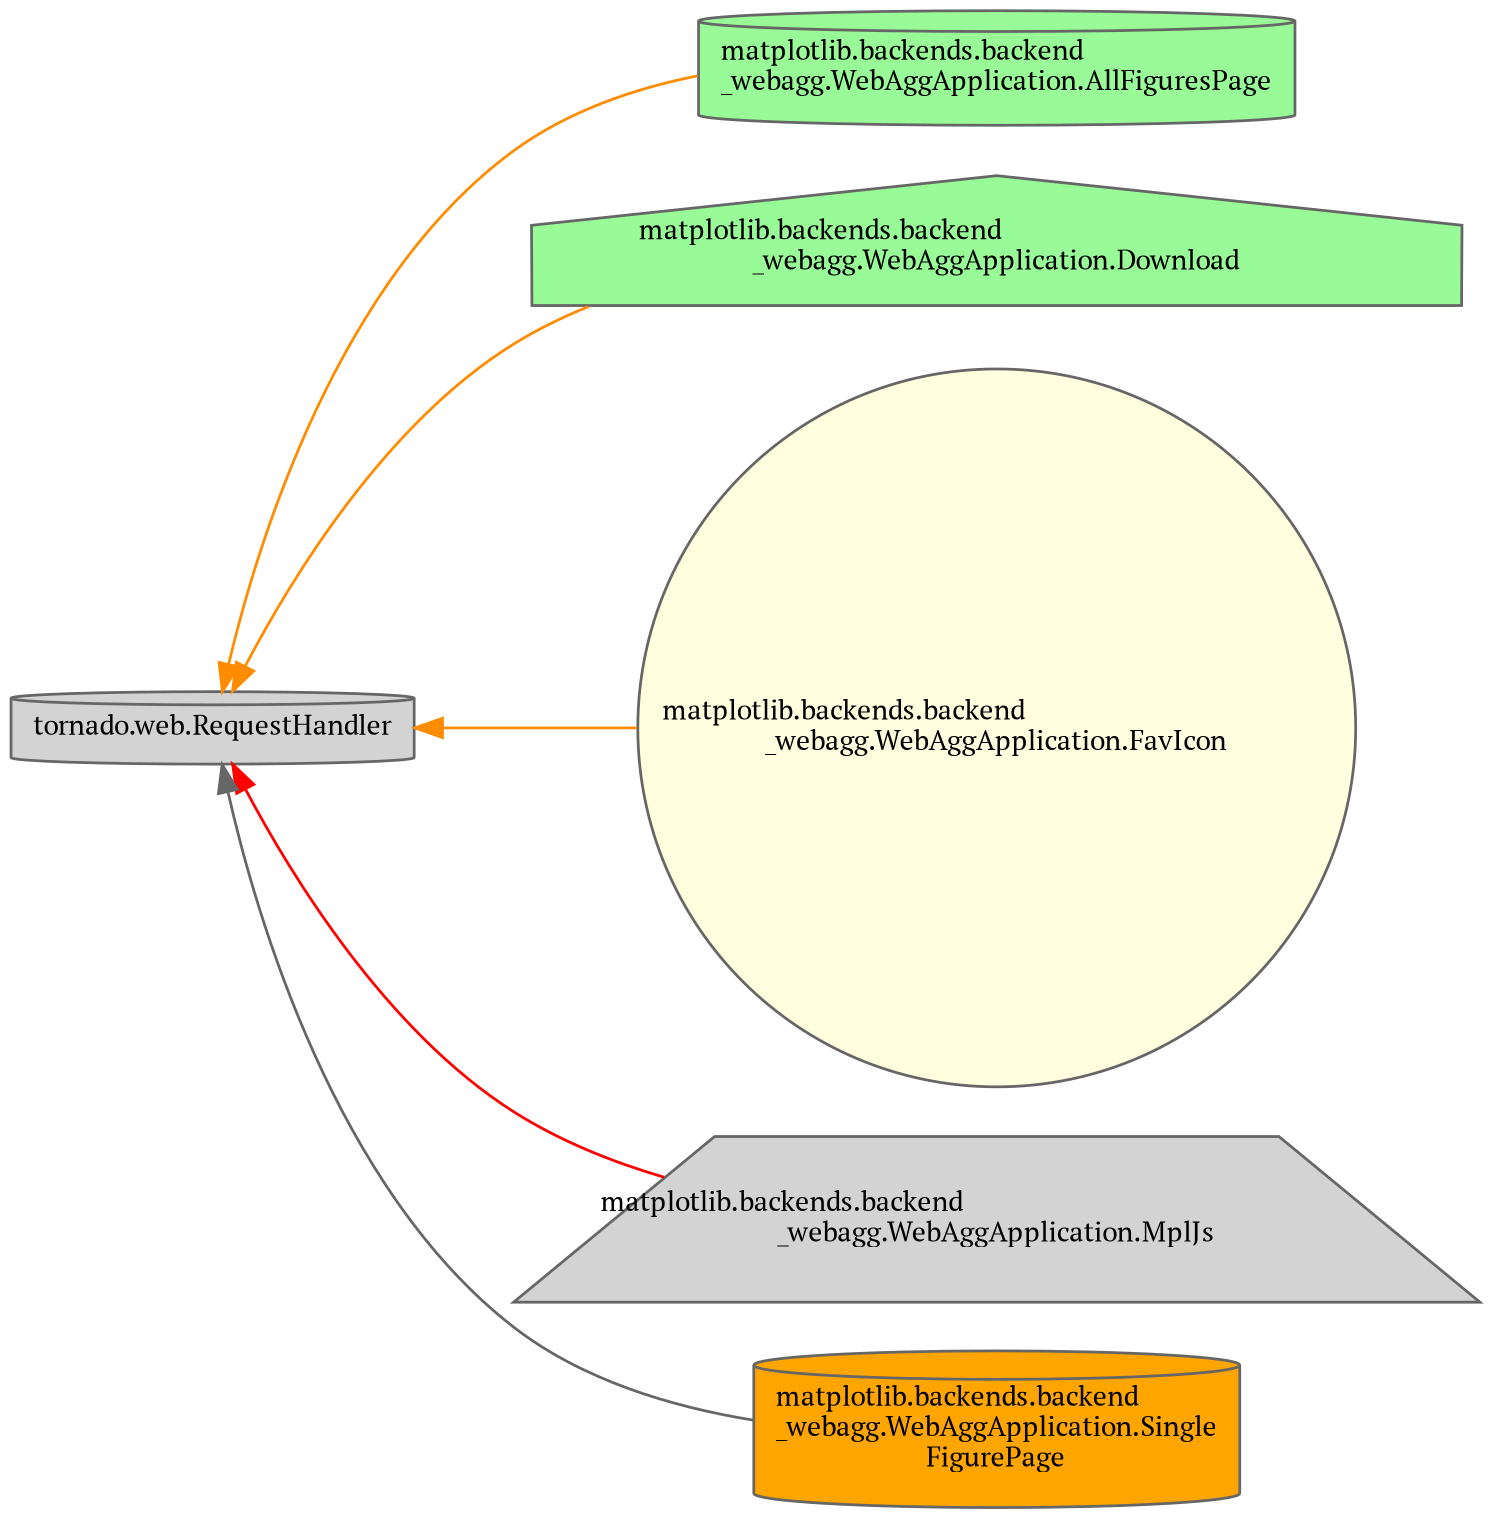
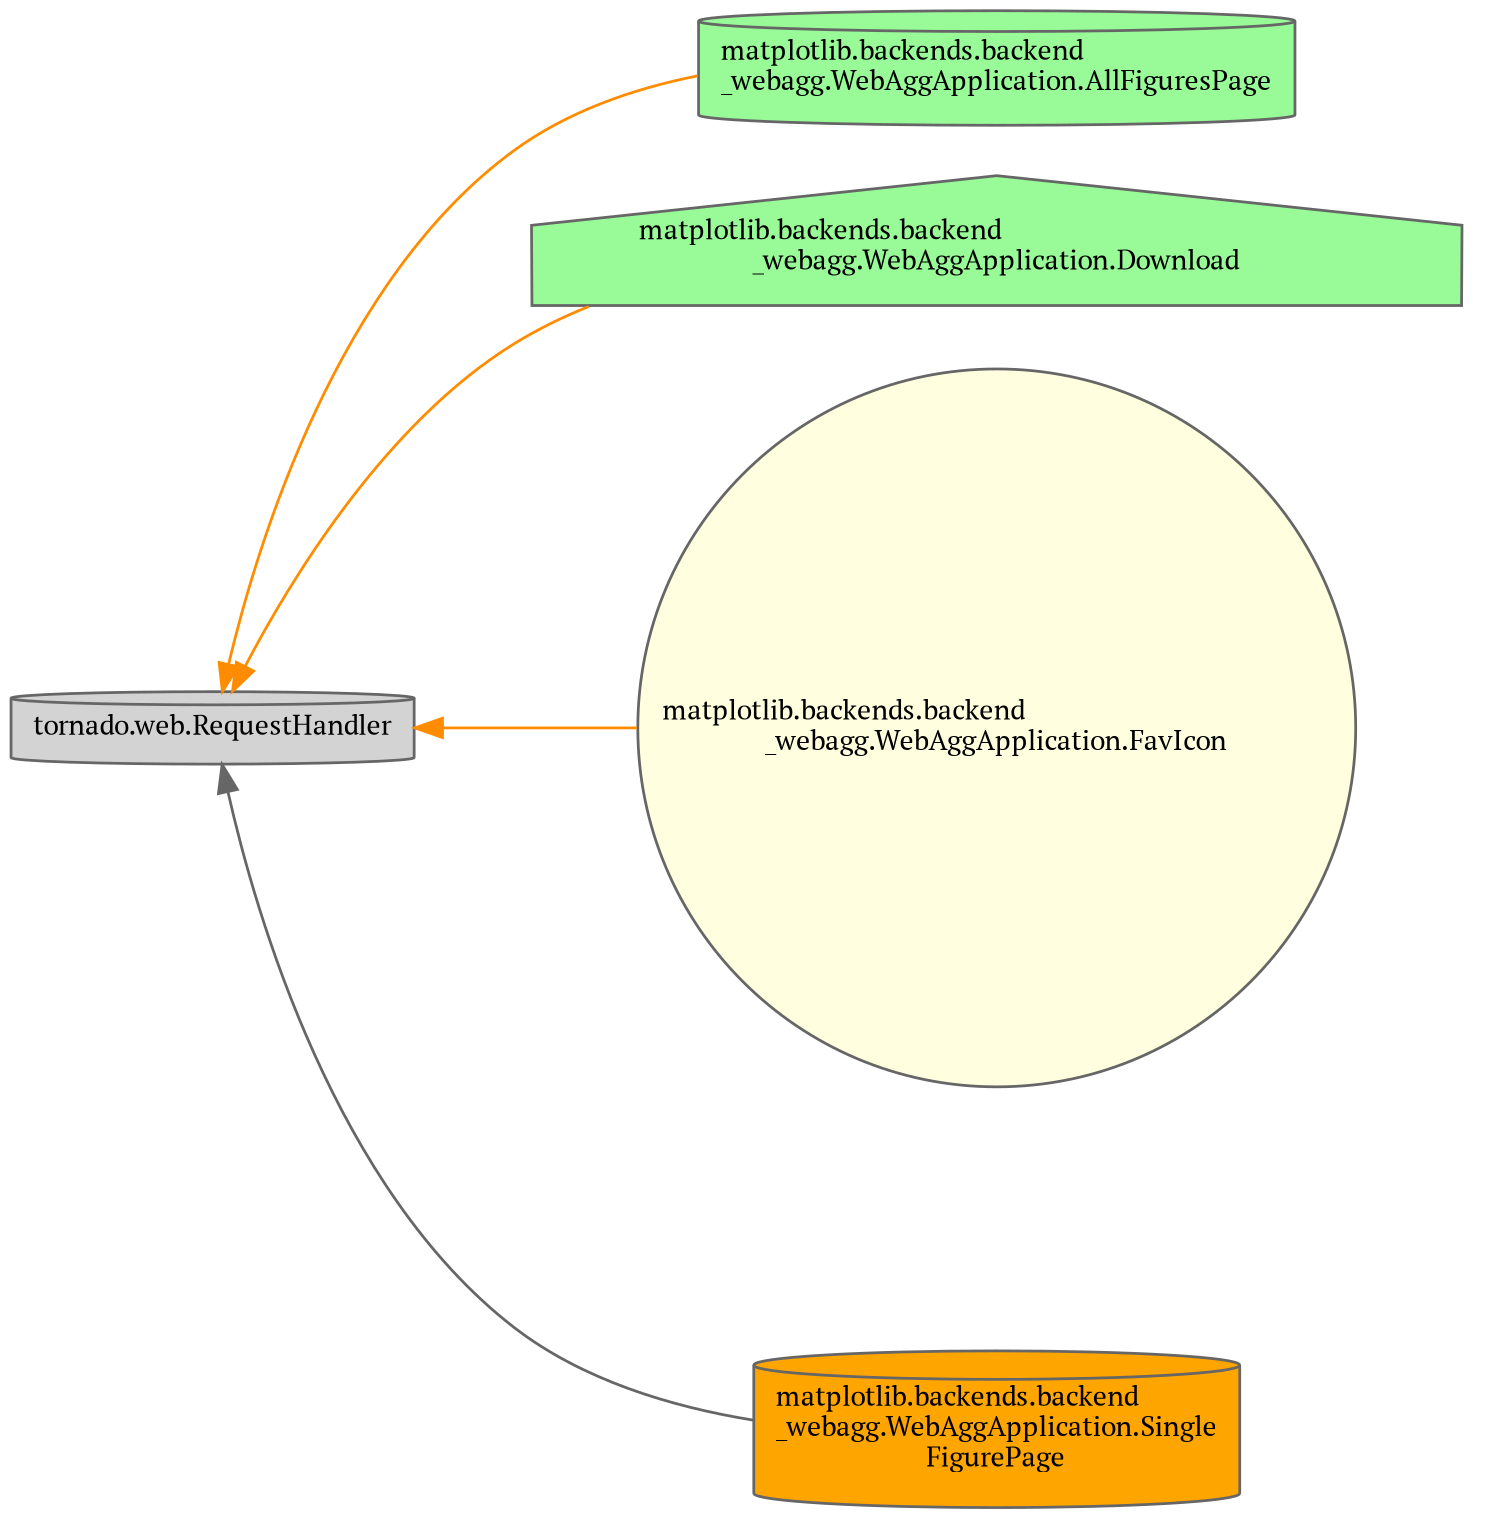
(997, 1219) -> none
